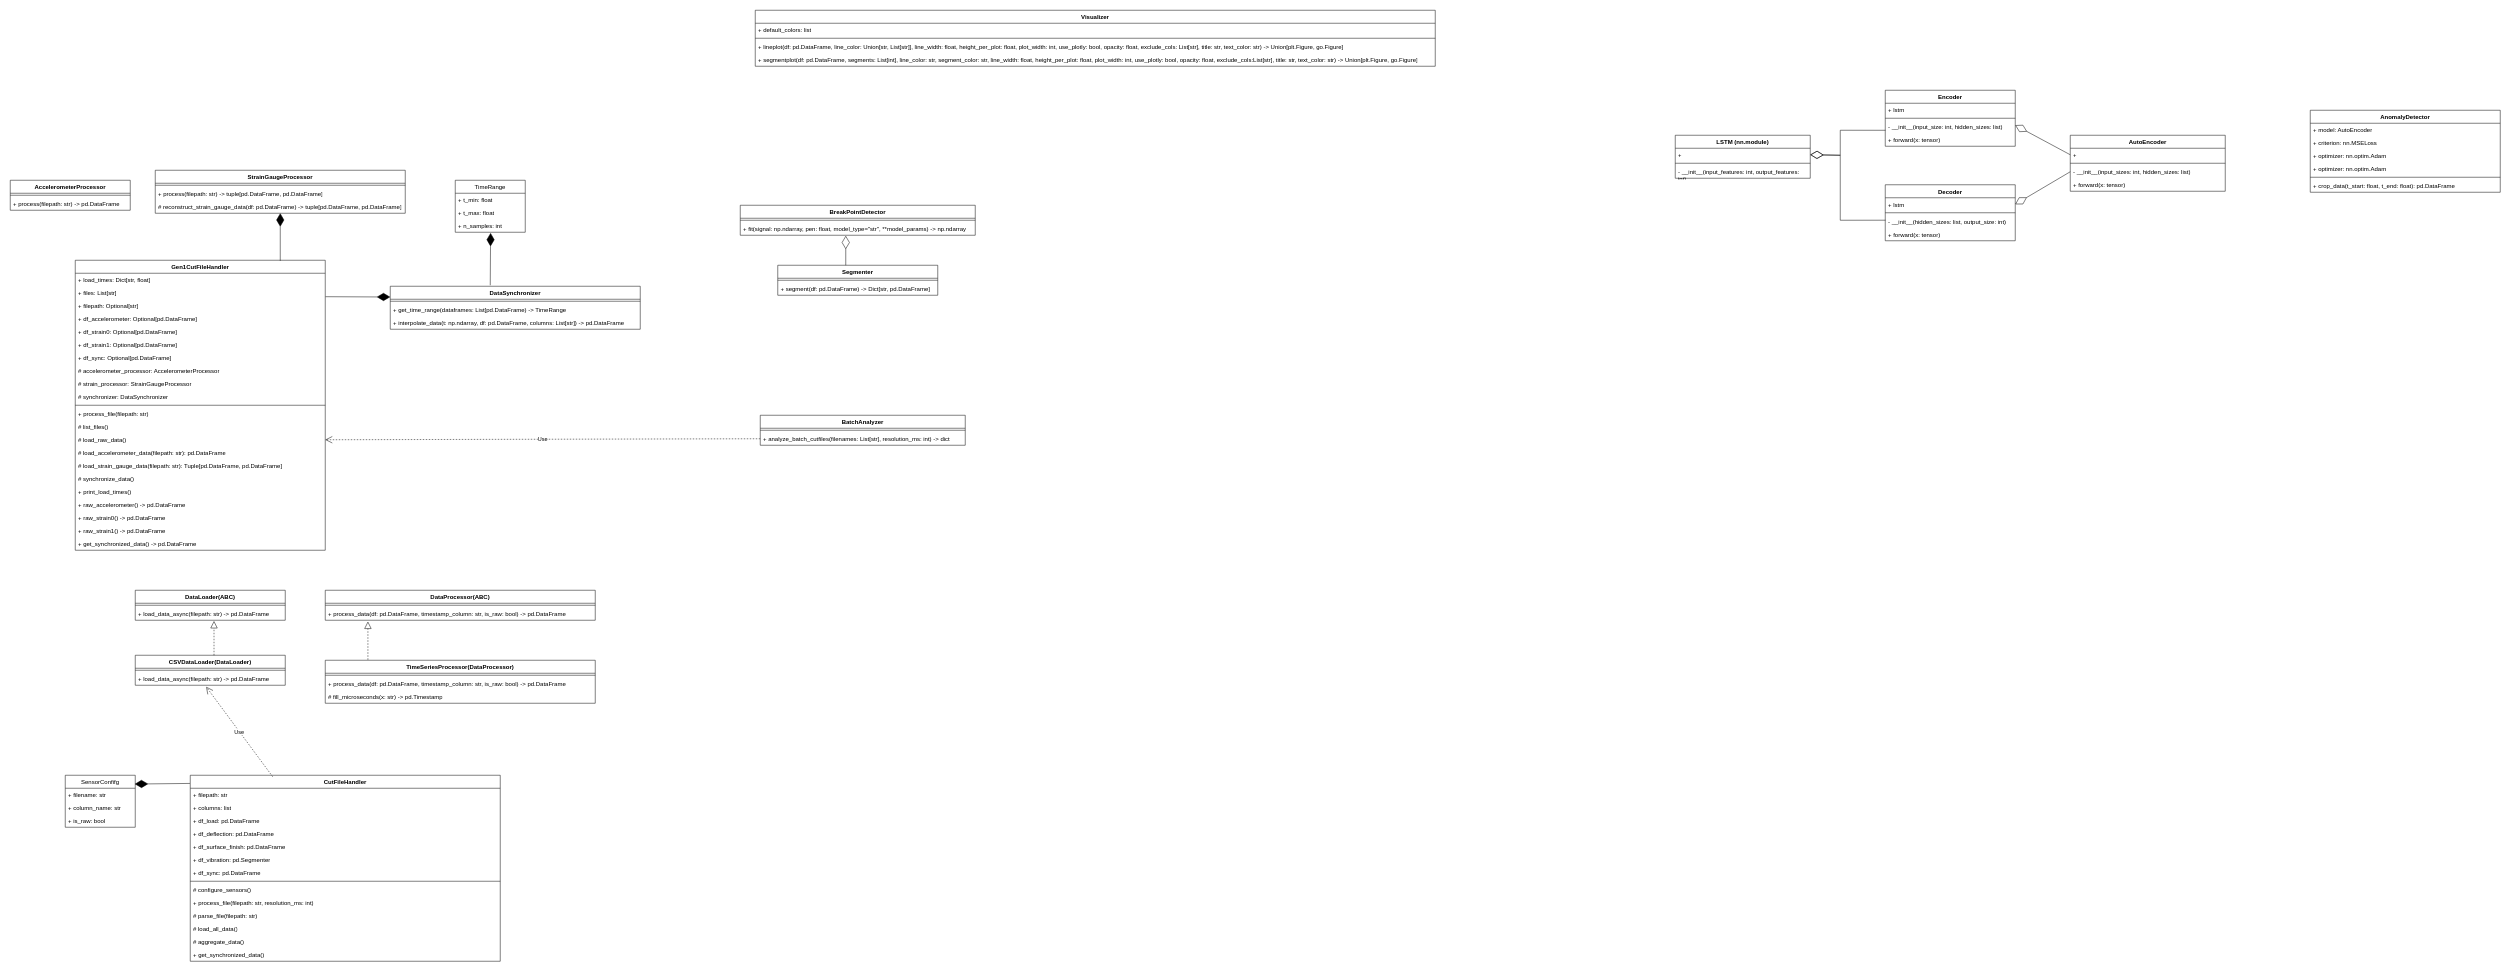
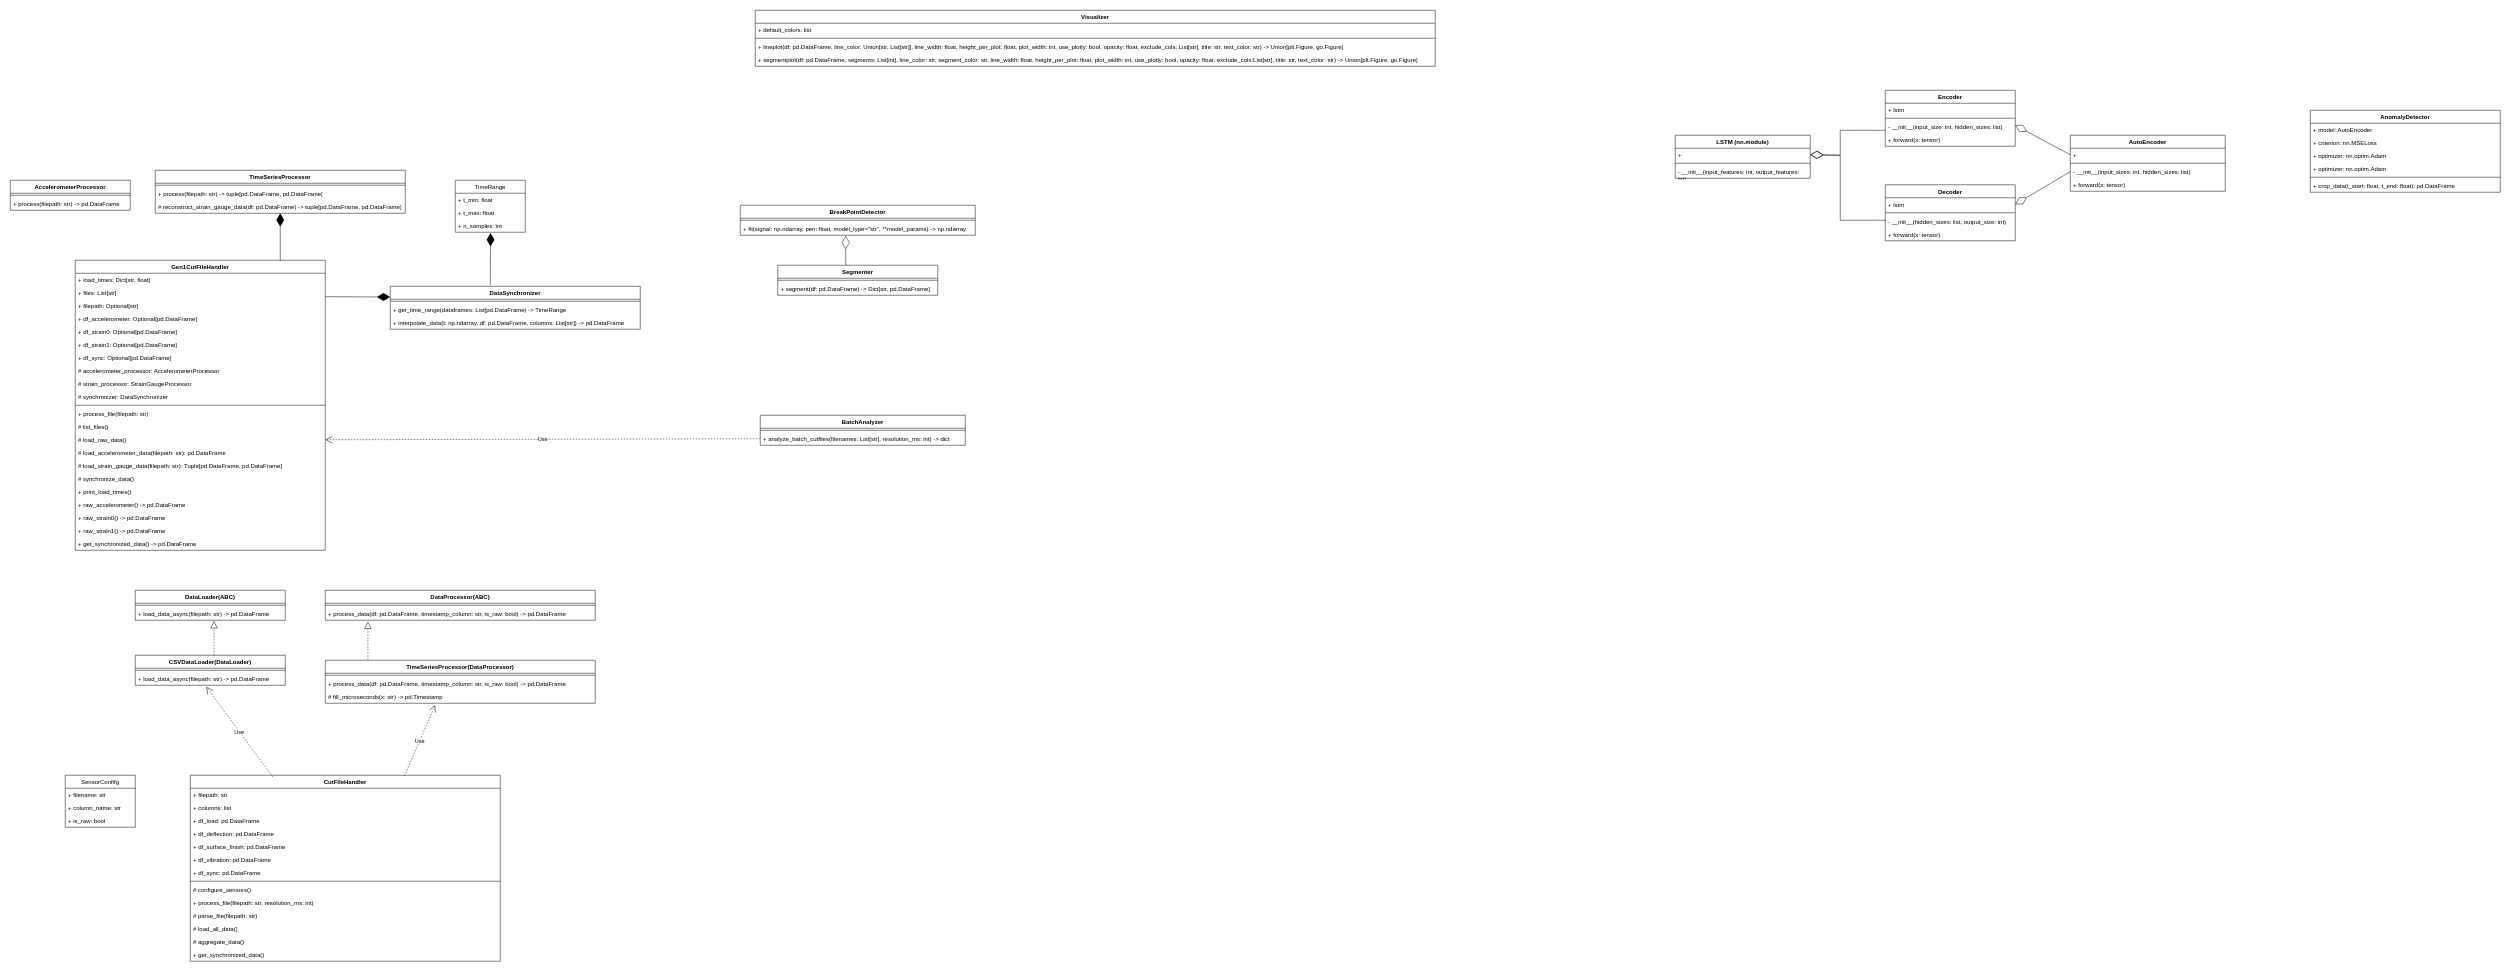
(280, 177) -> (280, 177)
none -> (422, 736)
(179, 784) -> none
(236, 860) -> (236, 860)
